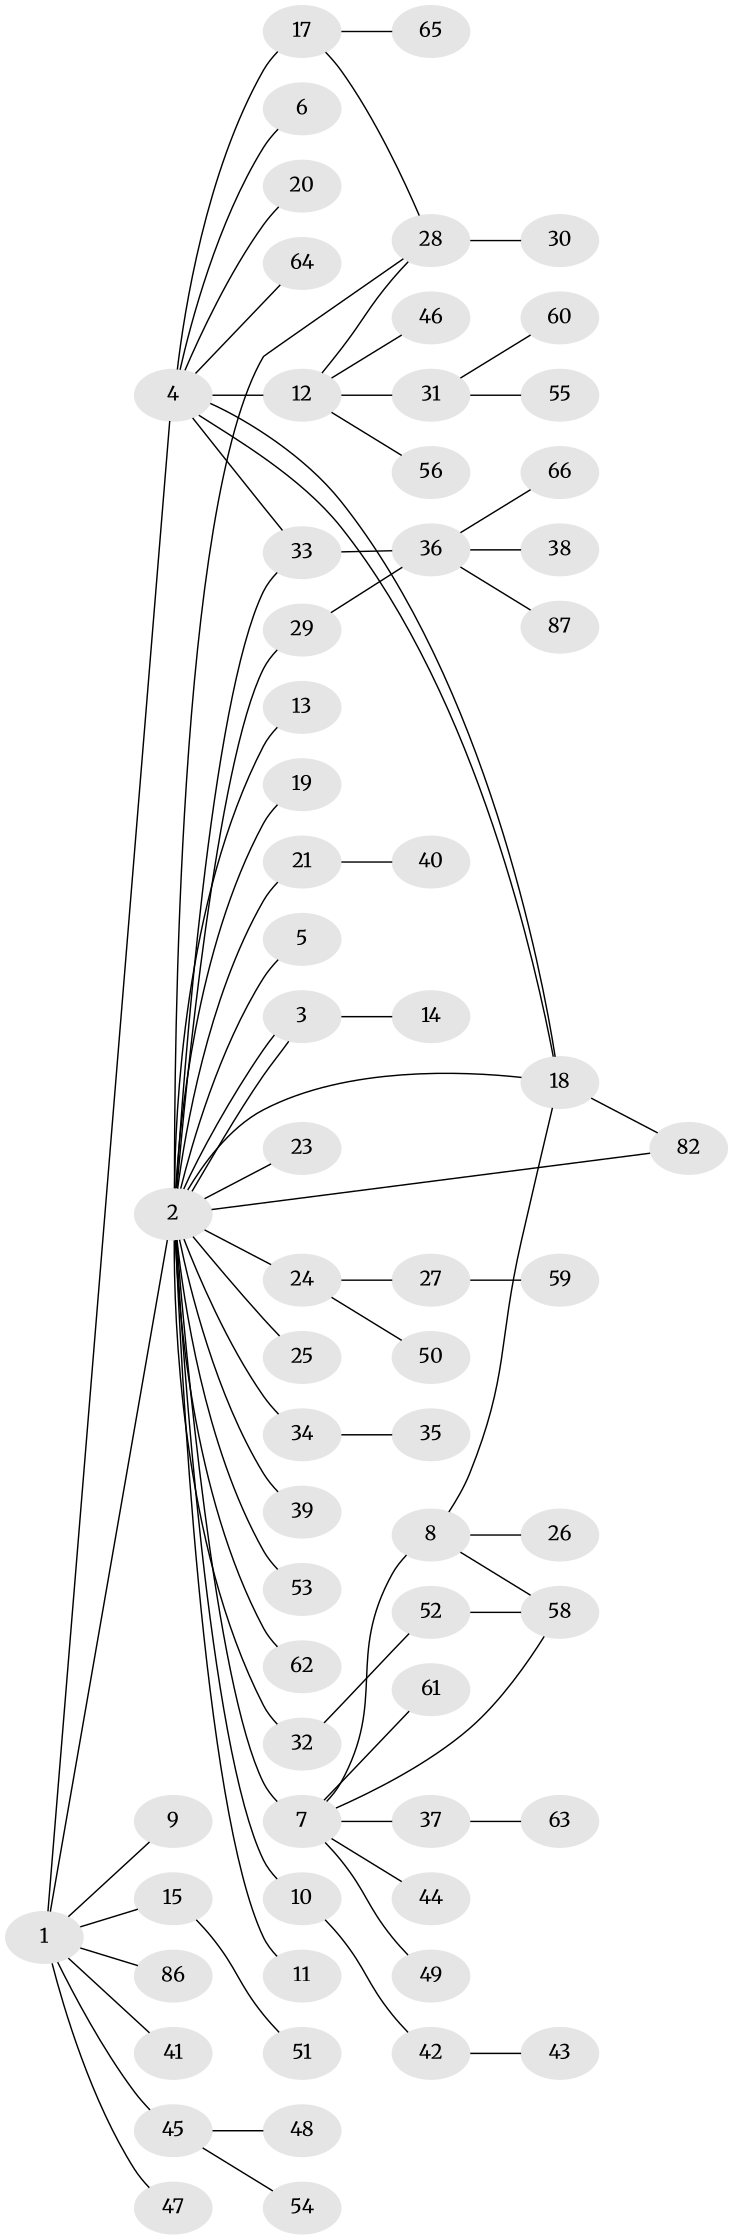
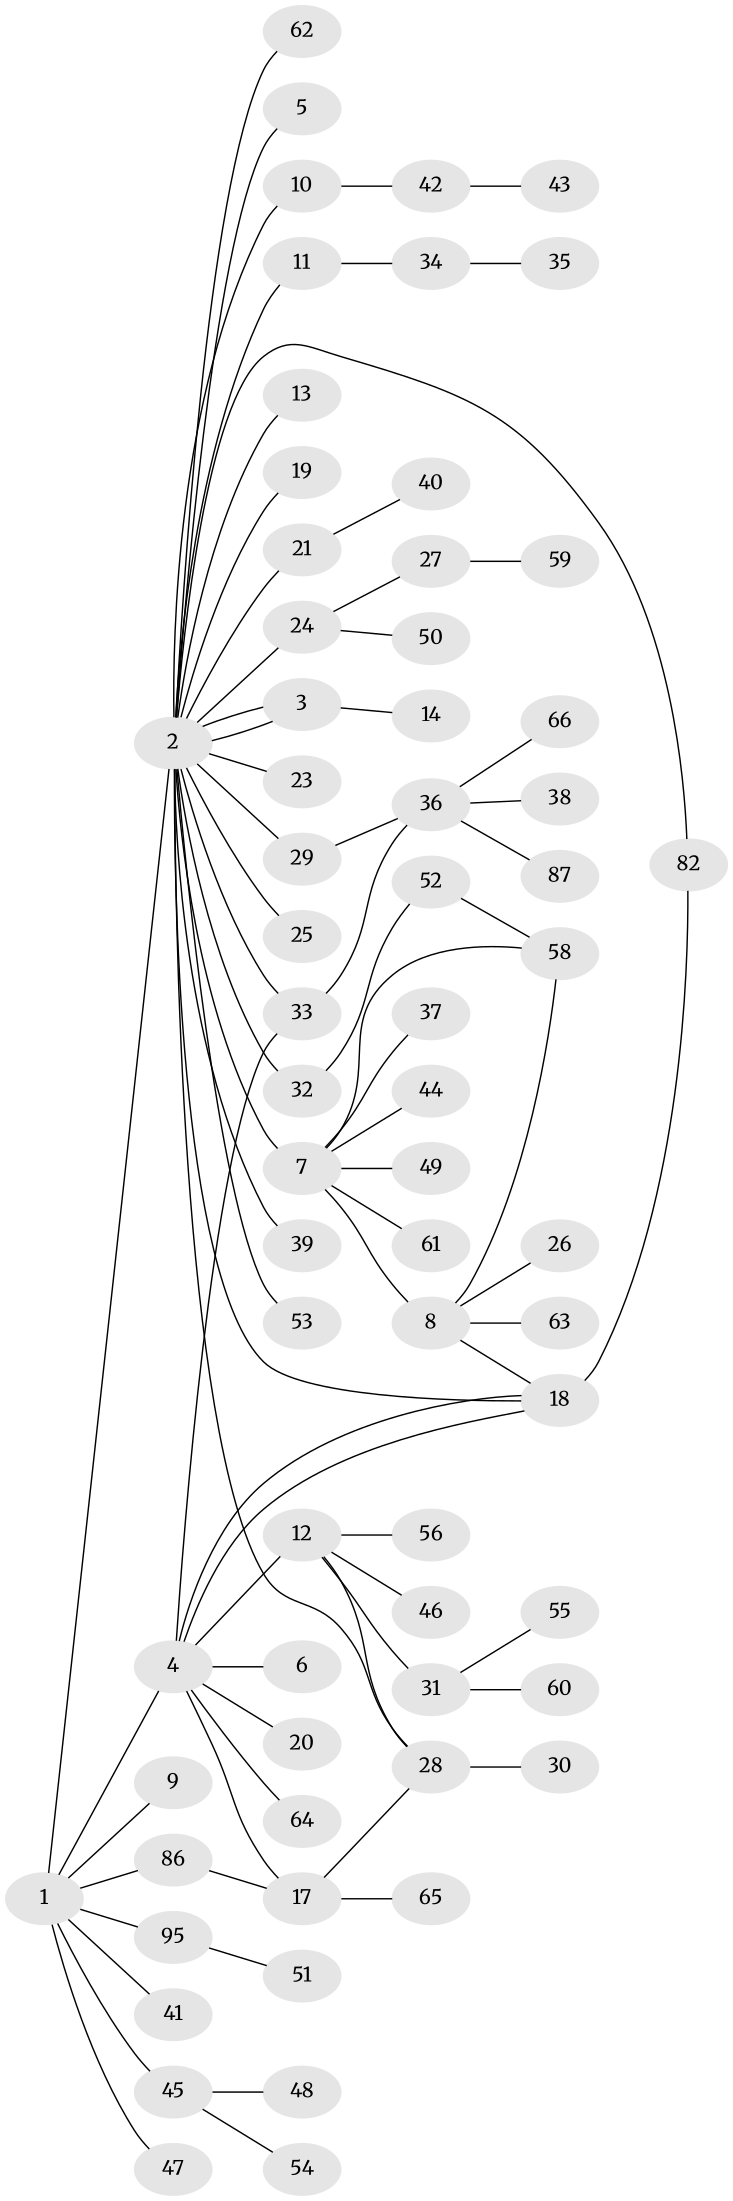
(225, 1330) -> (367, 263)
(496, 1821) -> (496, 1323)
none -> (238, 1880)
(173, 1899) -> (173, 1937)
